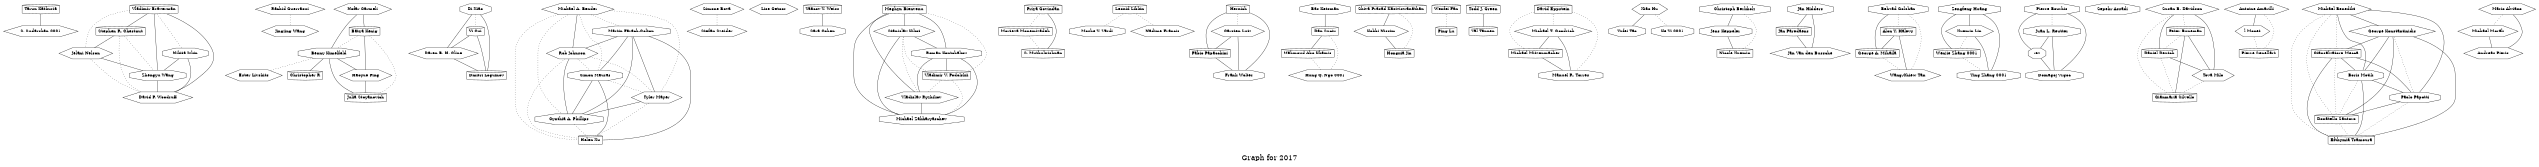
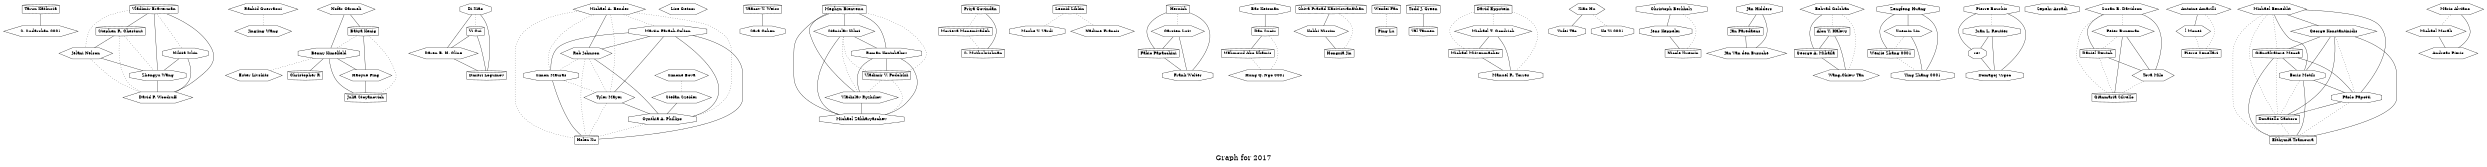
(1898, 9) -> (1832, 9)
(2186, 31) -> (2123, 31)
(1892, 64) -> (1830, 64)
(582, 97) -> (672, 108)
